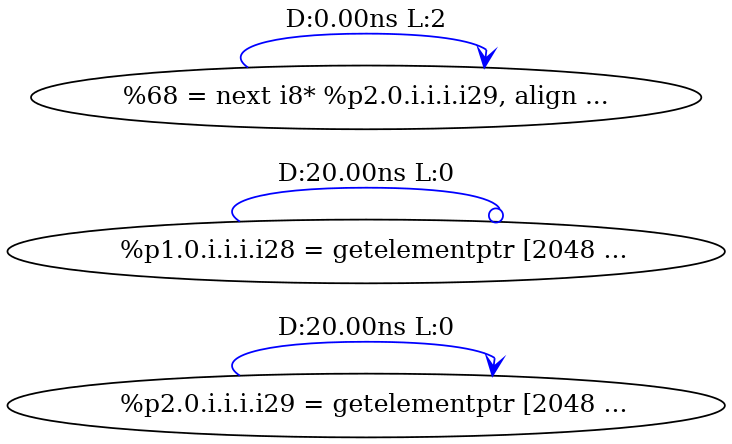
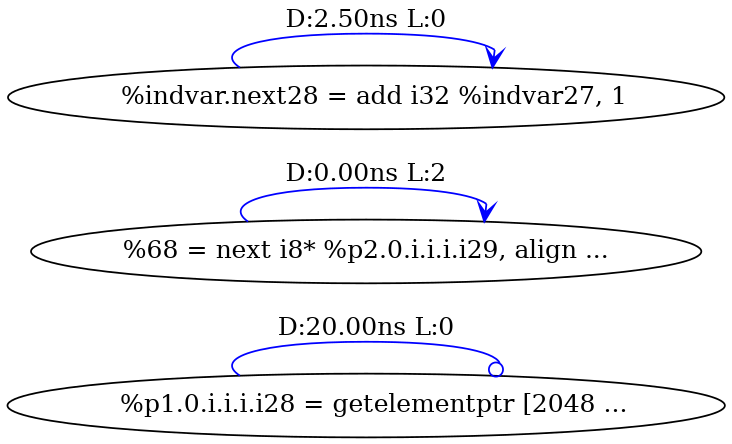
none -> (366, 97)
(366, 406) -> none
